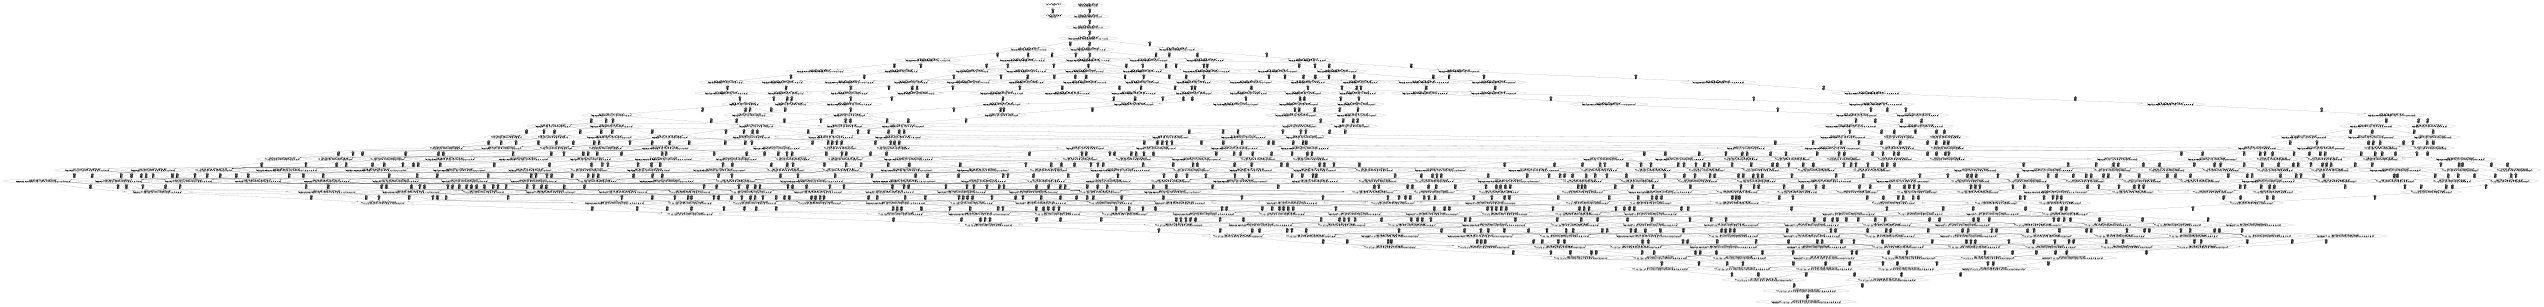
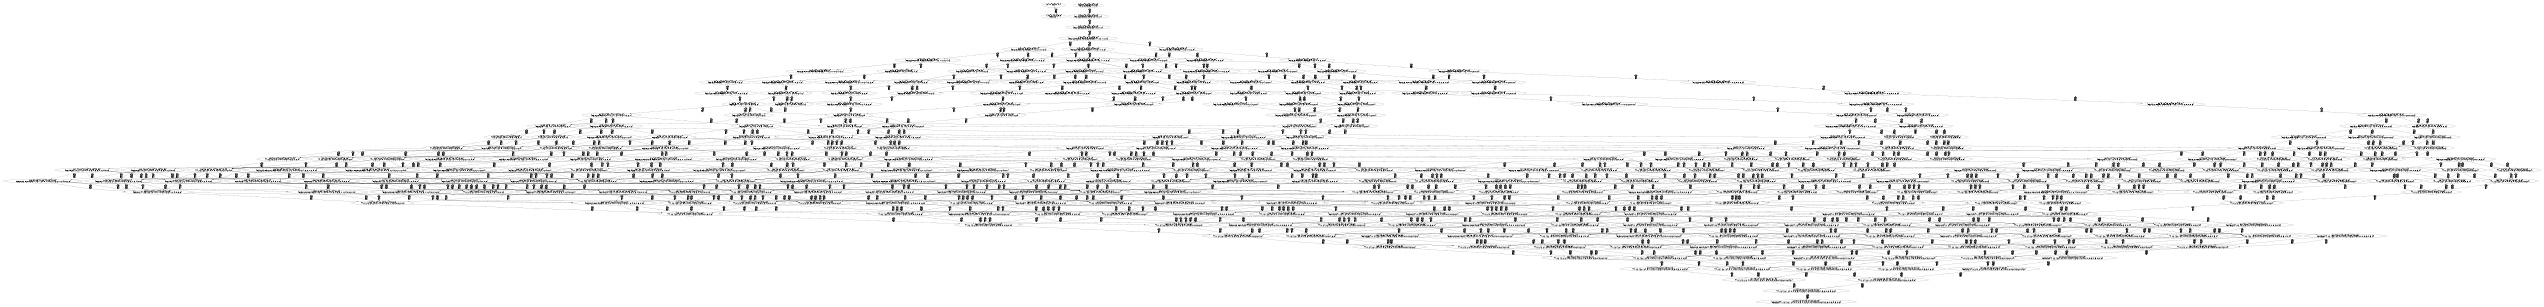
(1051, 10) -> (1055, 11)
